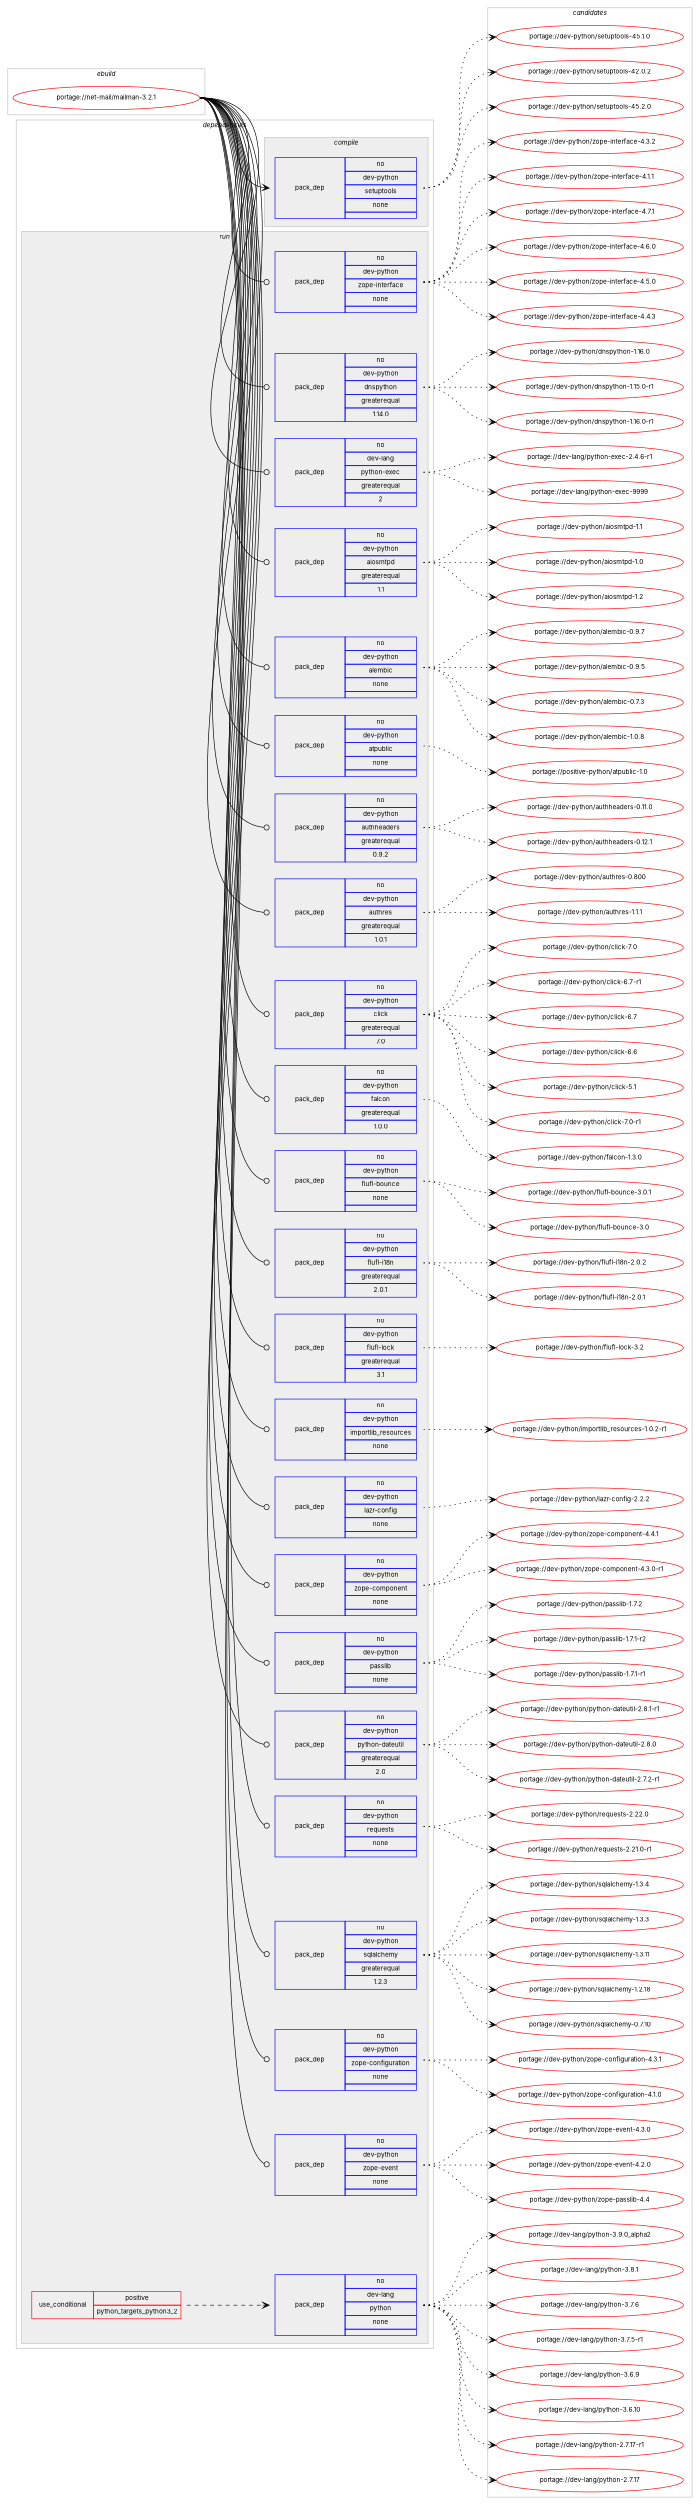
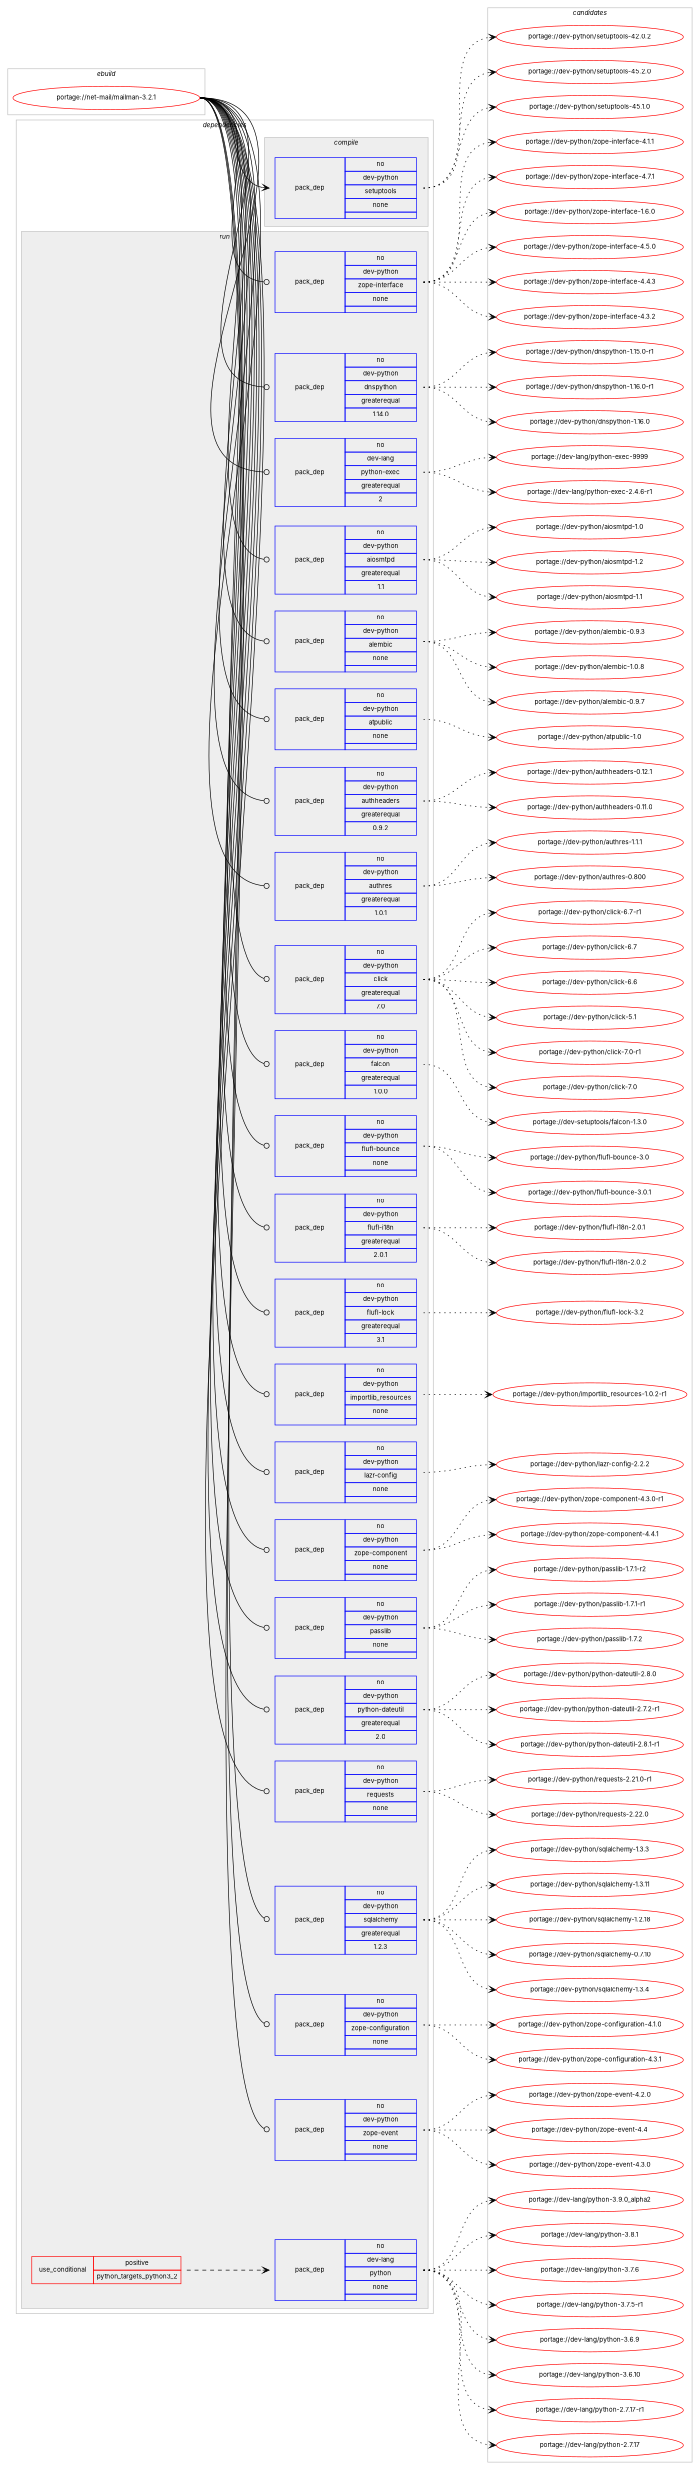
(590, 247) -> (590, 212)
(590, 667) -> none
(590, 702) -> (590, 632)
(590, 772) -> (590, 737)
(590, 1158) -> (590, 1123)
(590, 2200) -> (590, 2130)
